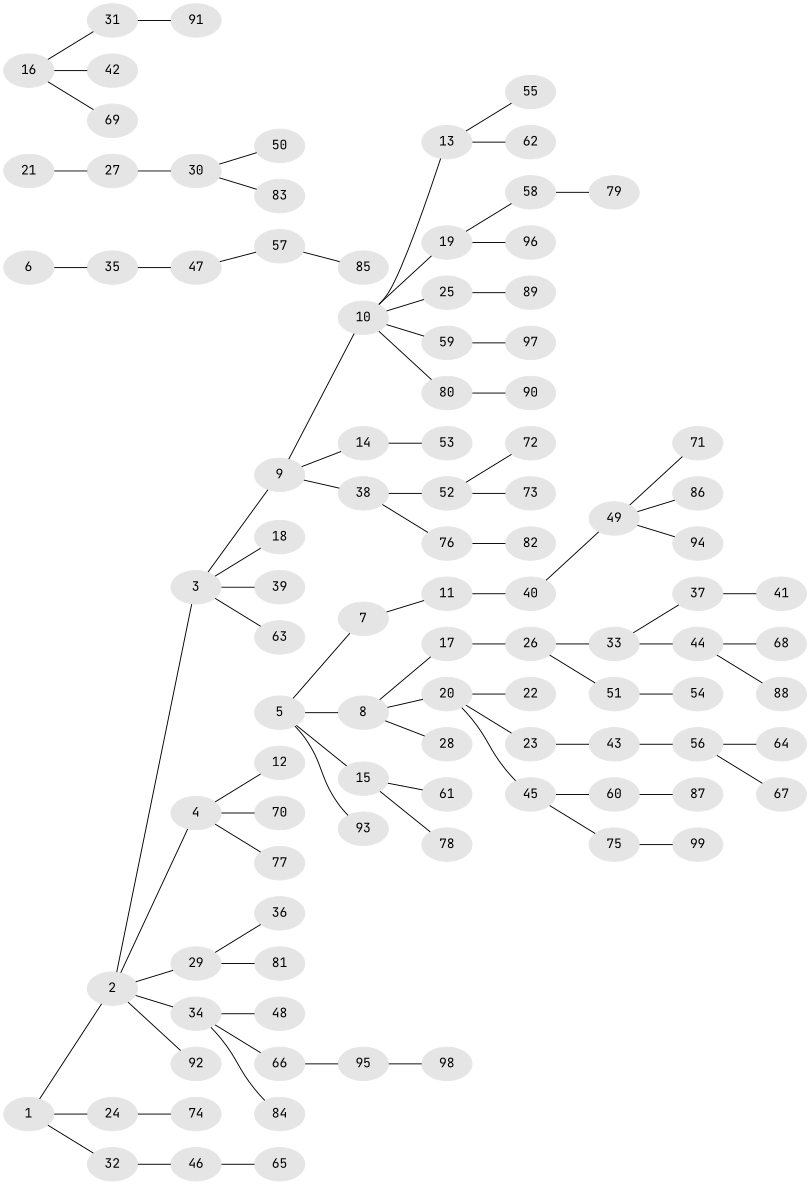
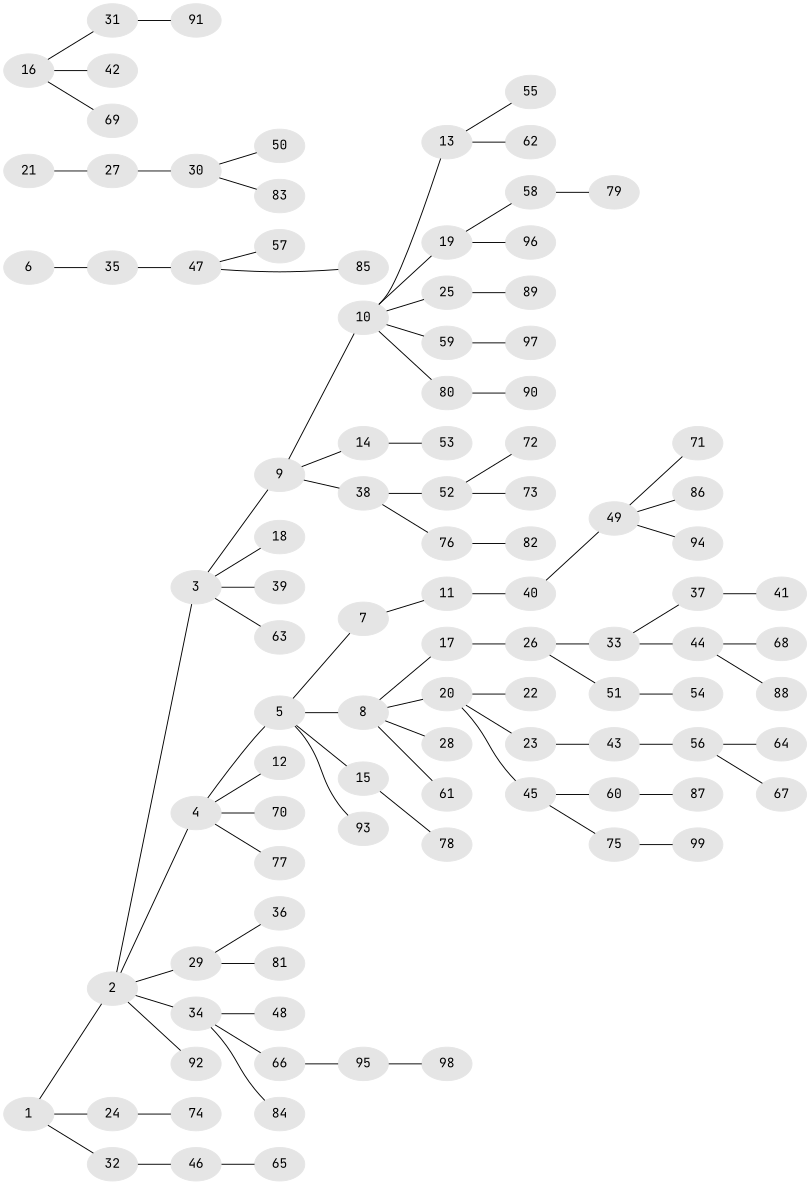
(322, 257) -> (280, 272)
none -> (235, 761)
(405, 787) -> (405, 754)
